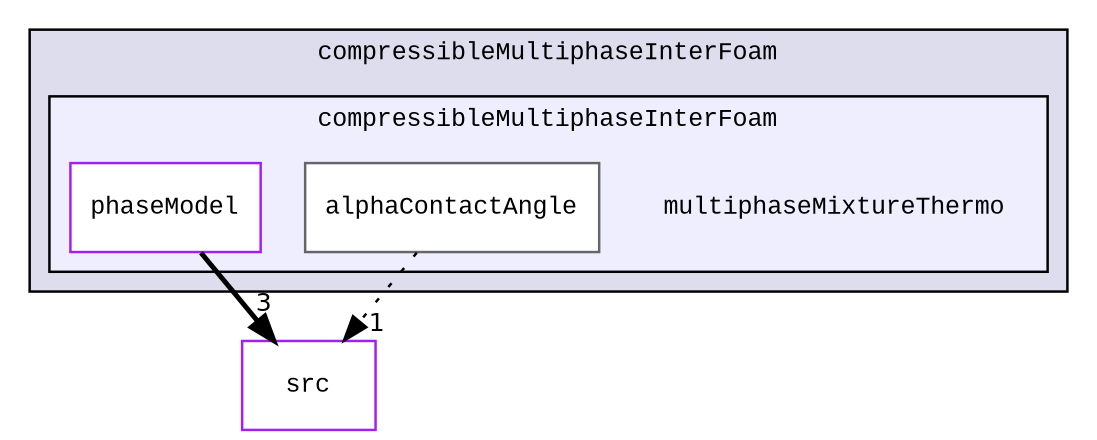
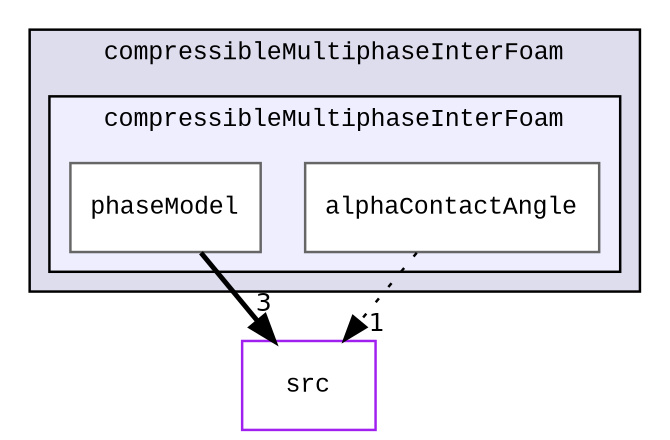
(166, 208) -> (166, 208)
(835, 208) -> none
